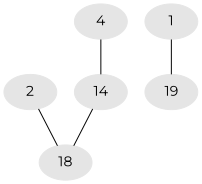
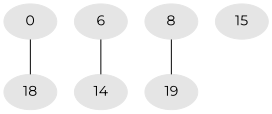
(101, 22) -> (101, 22)
(171, 22) -> (171, 22)
none -> (242, 22)
(30, 92) -> (30, 22)
(83, 127) -> none
